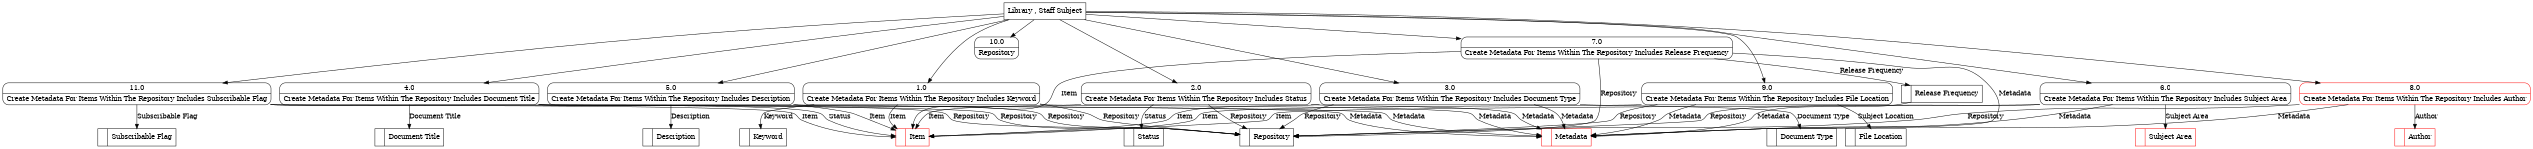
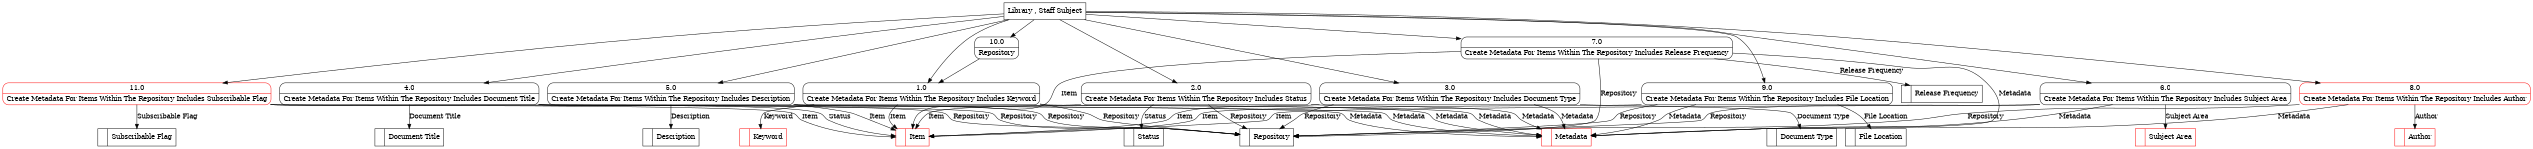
none -> (961, 70)
(137, 94) -> (137, 94)
(1753, 117) -> (1168, 106)
(1886, 117) -> (1886, 117)
(763, 137) -> (763, 137)
